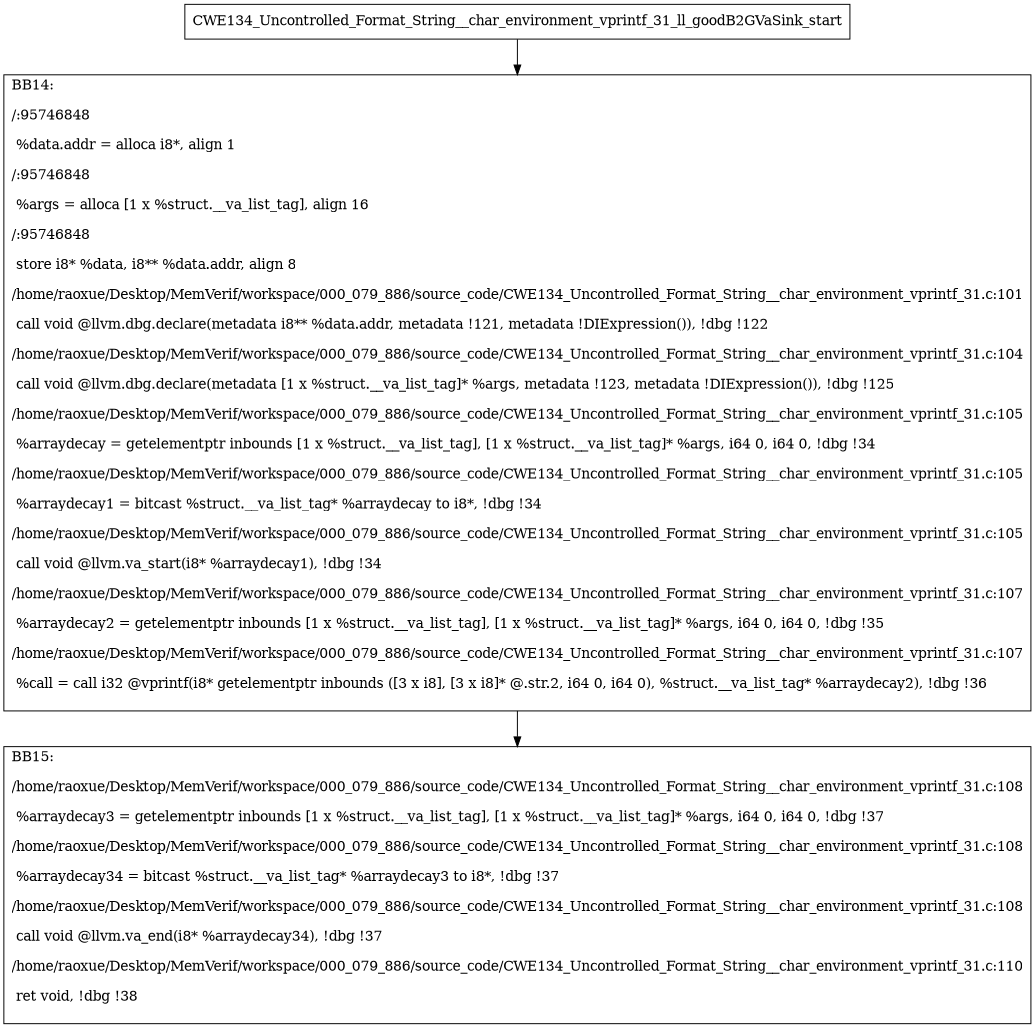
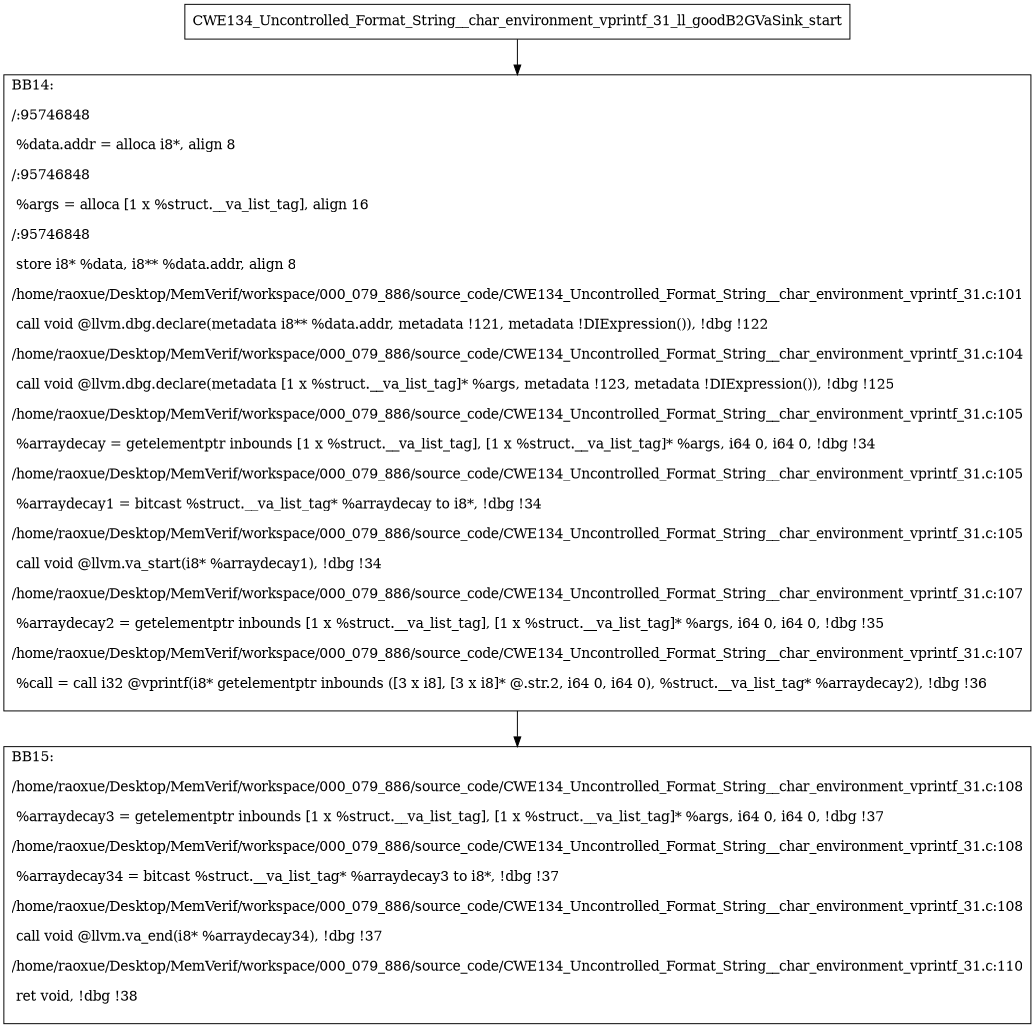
(124, 145) -> (124, 145)
